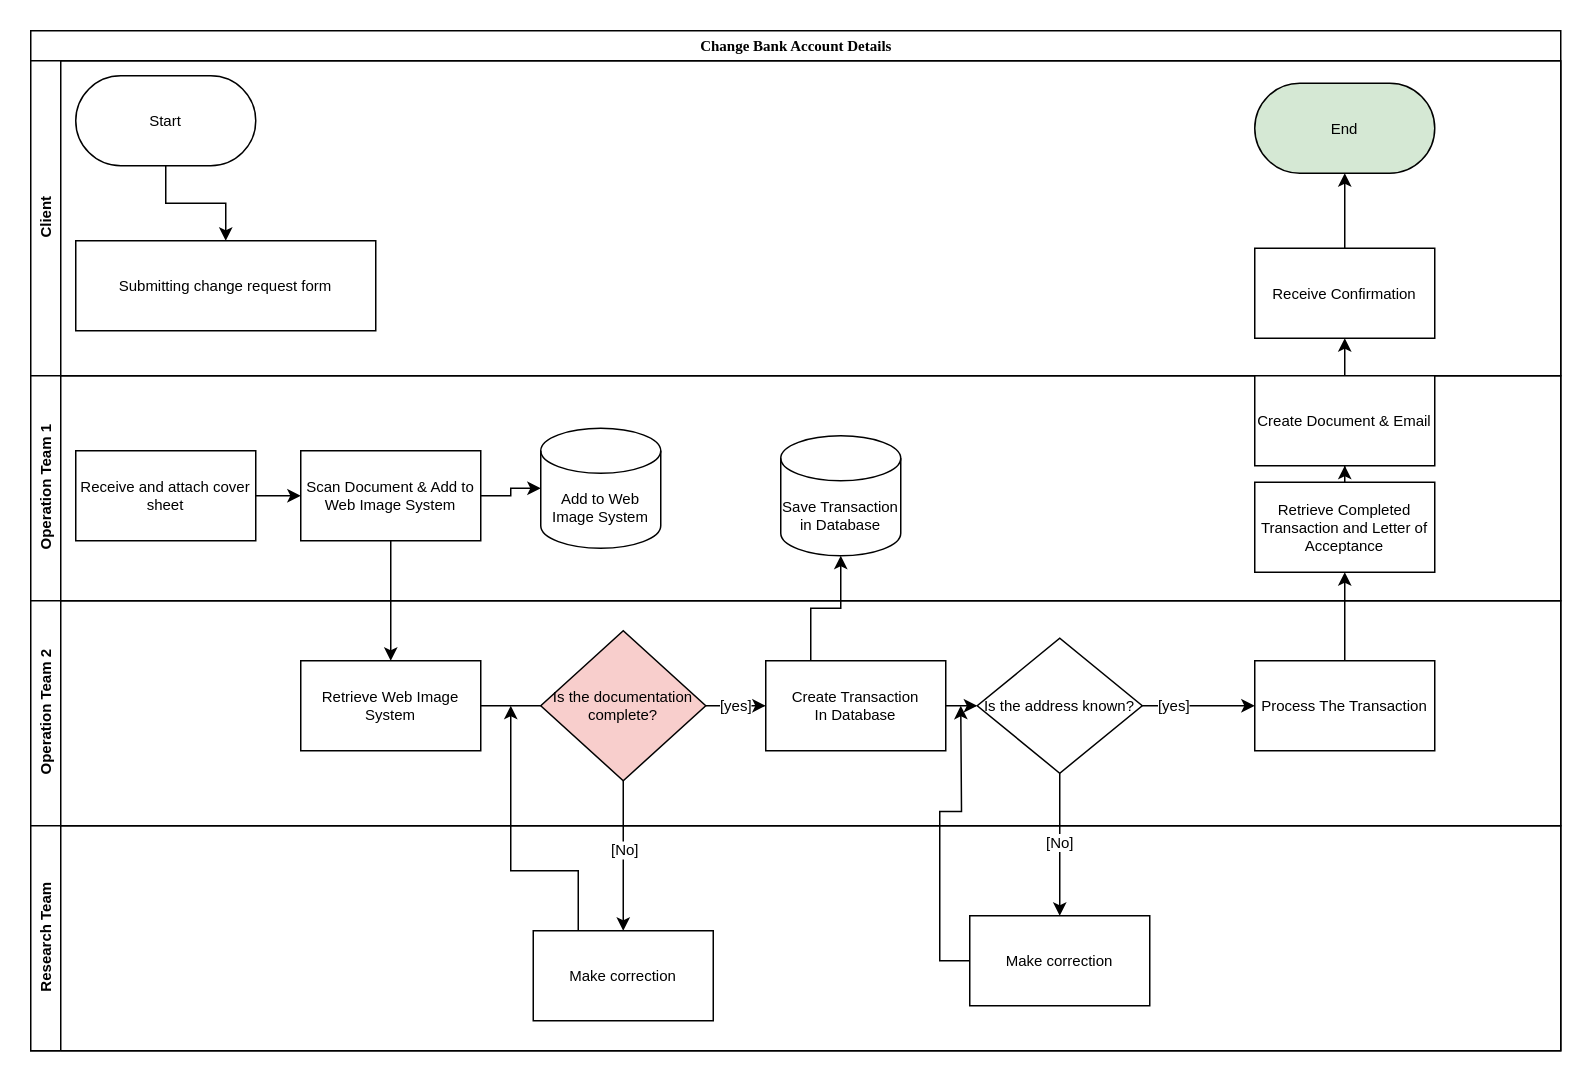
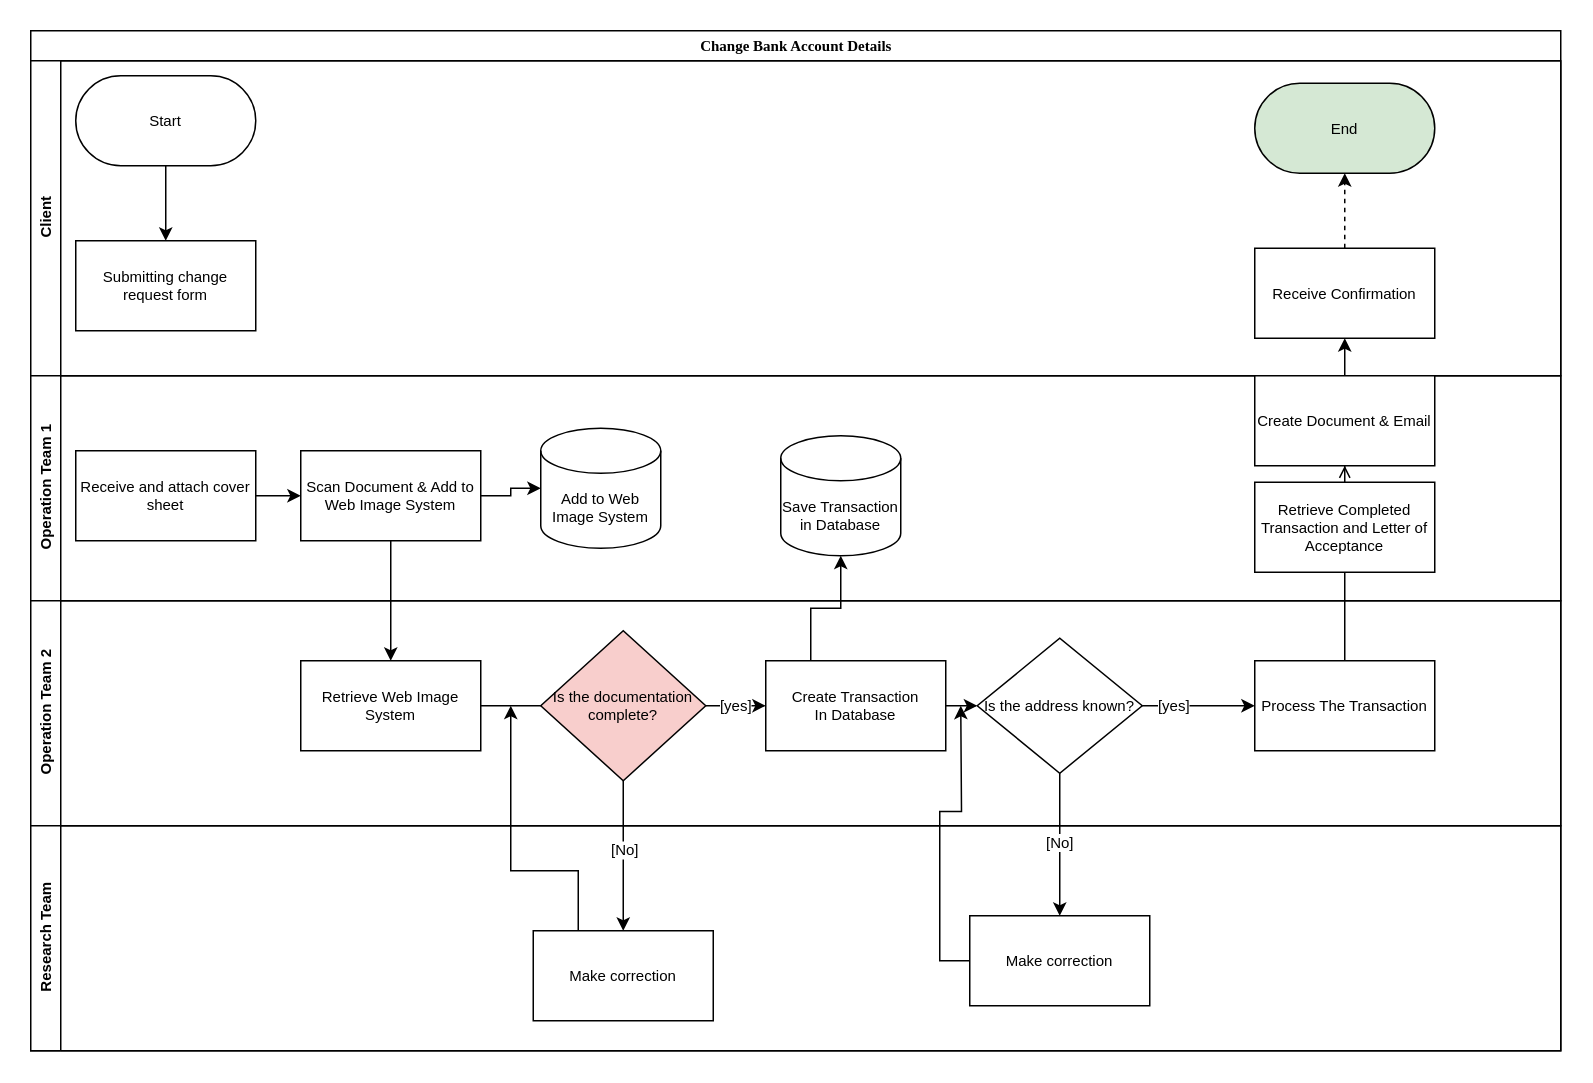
(1345, 214) -> (1345, 214)
(226, 286) -> (166, 286)
(1345, 477) -> (1345, 474)
(1345, 584) -> (1345, 579)
